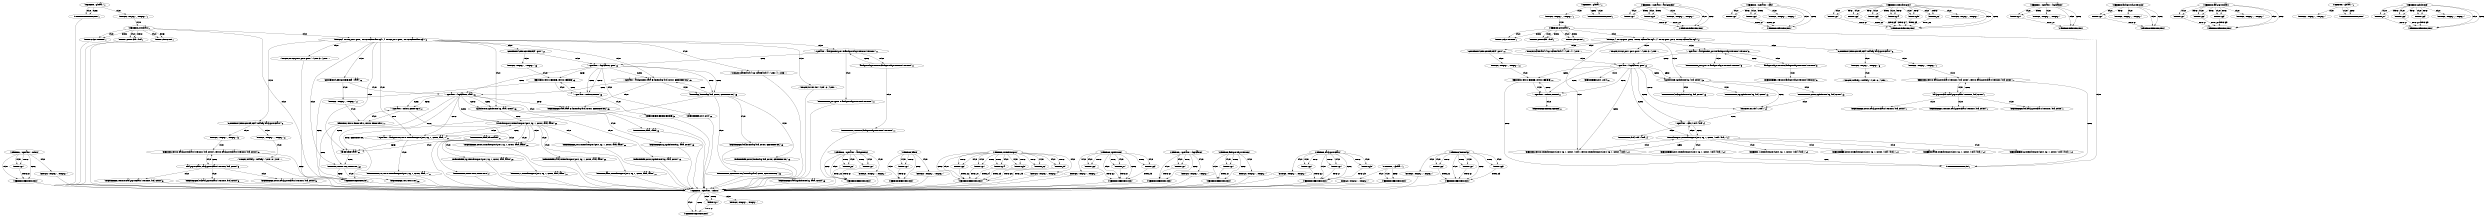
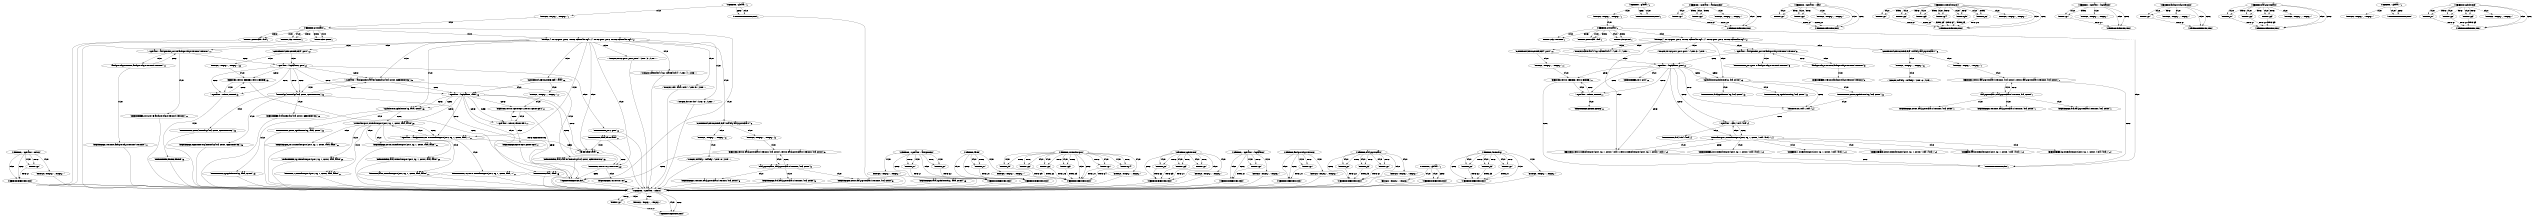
none -> (684, 87)
(517, 101) -> (491, 102)
